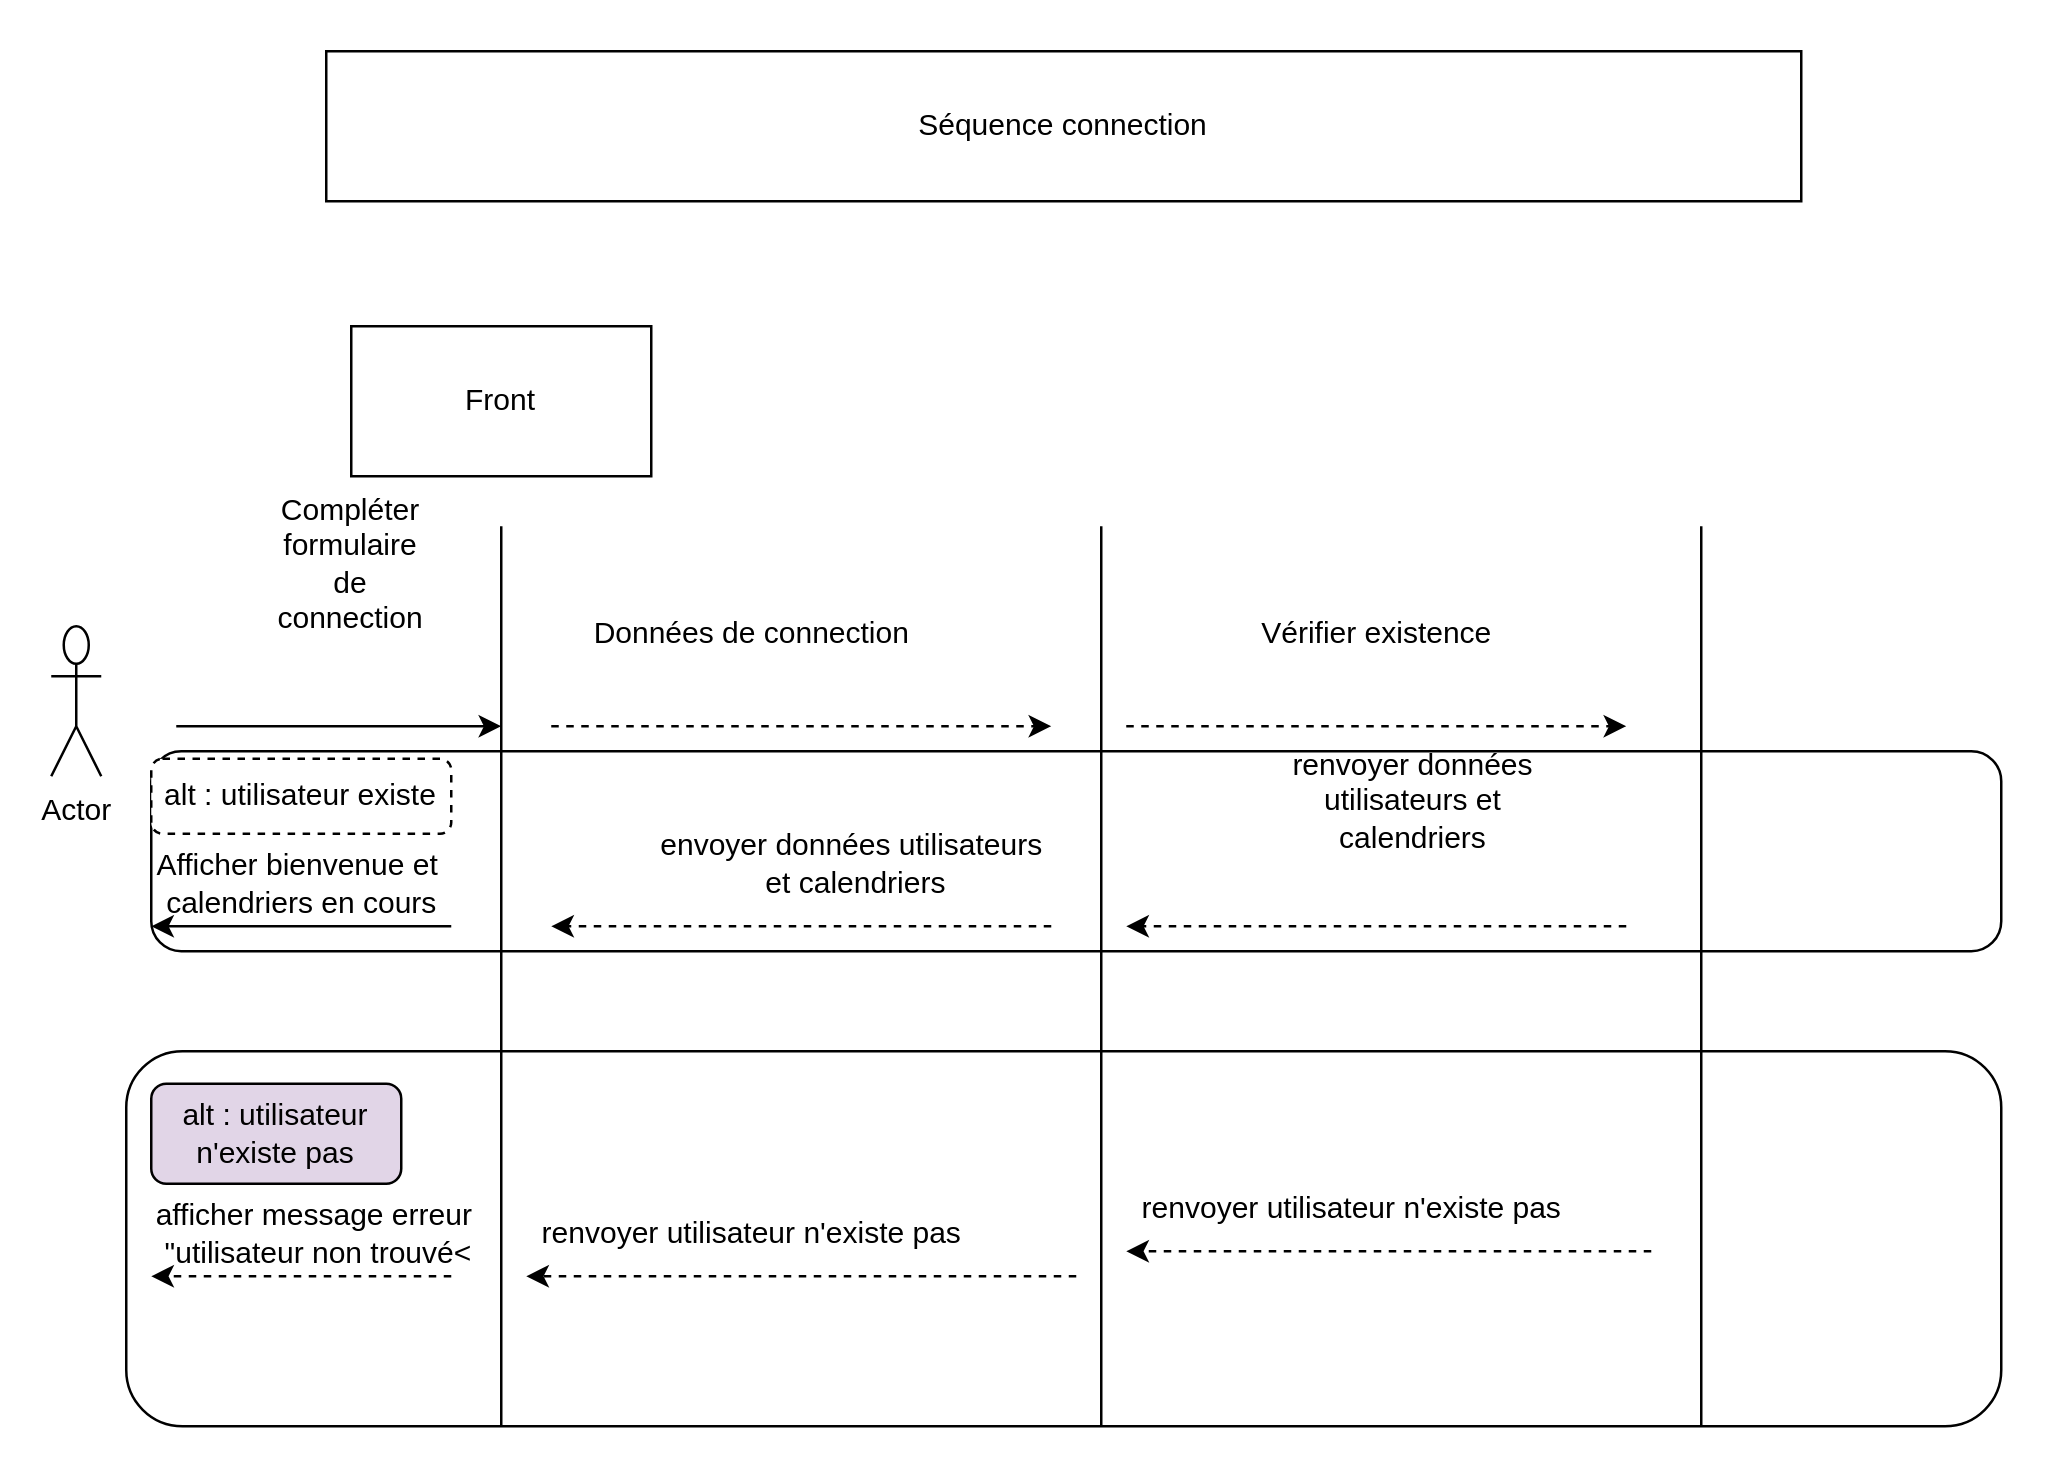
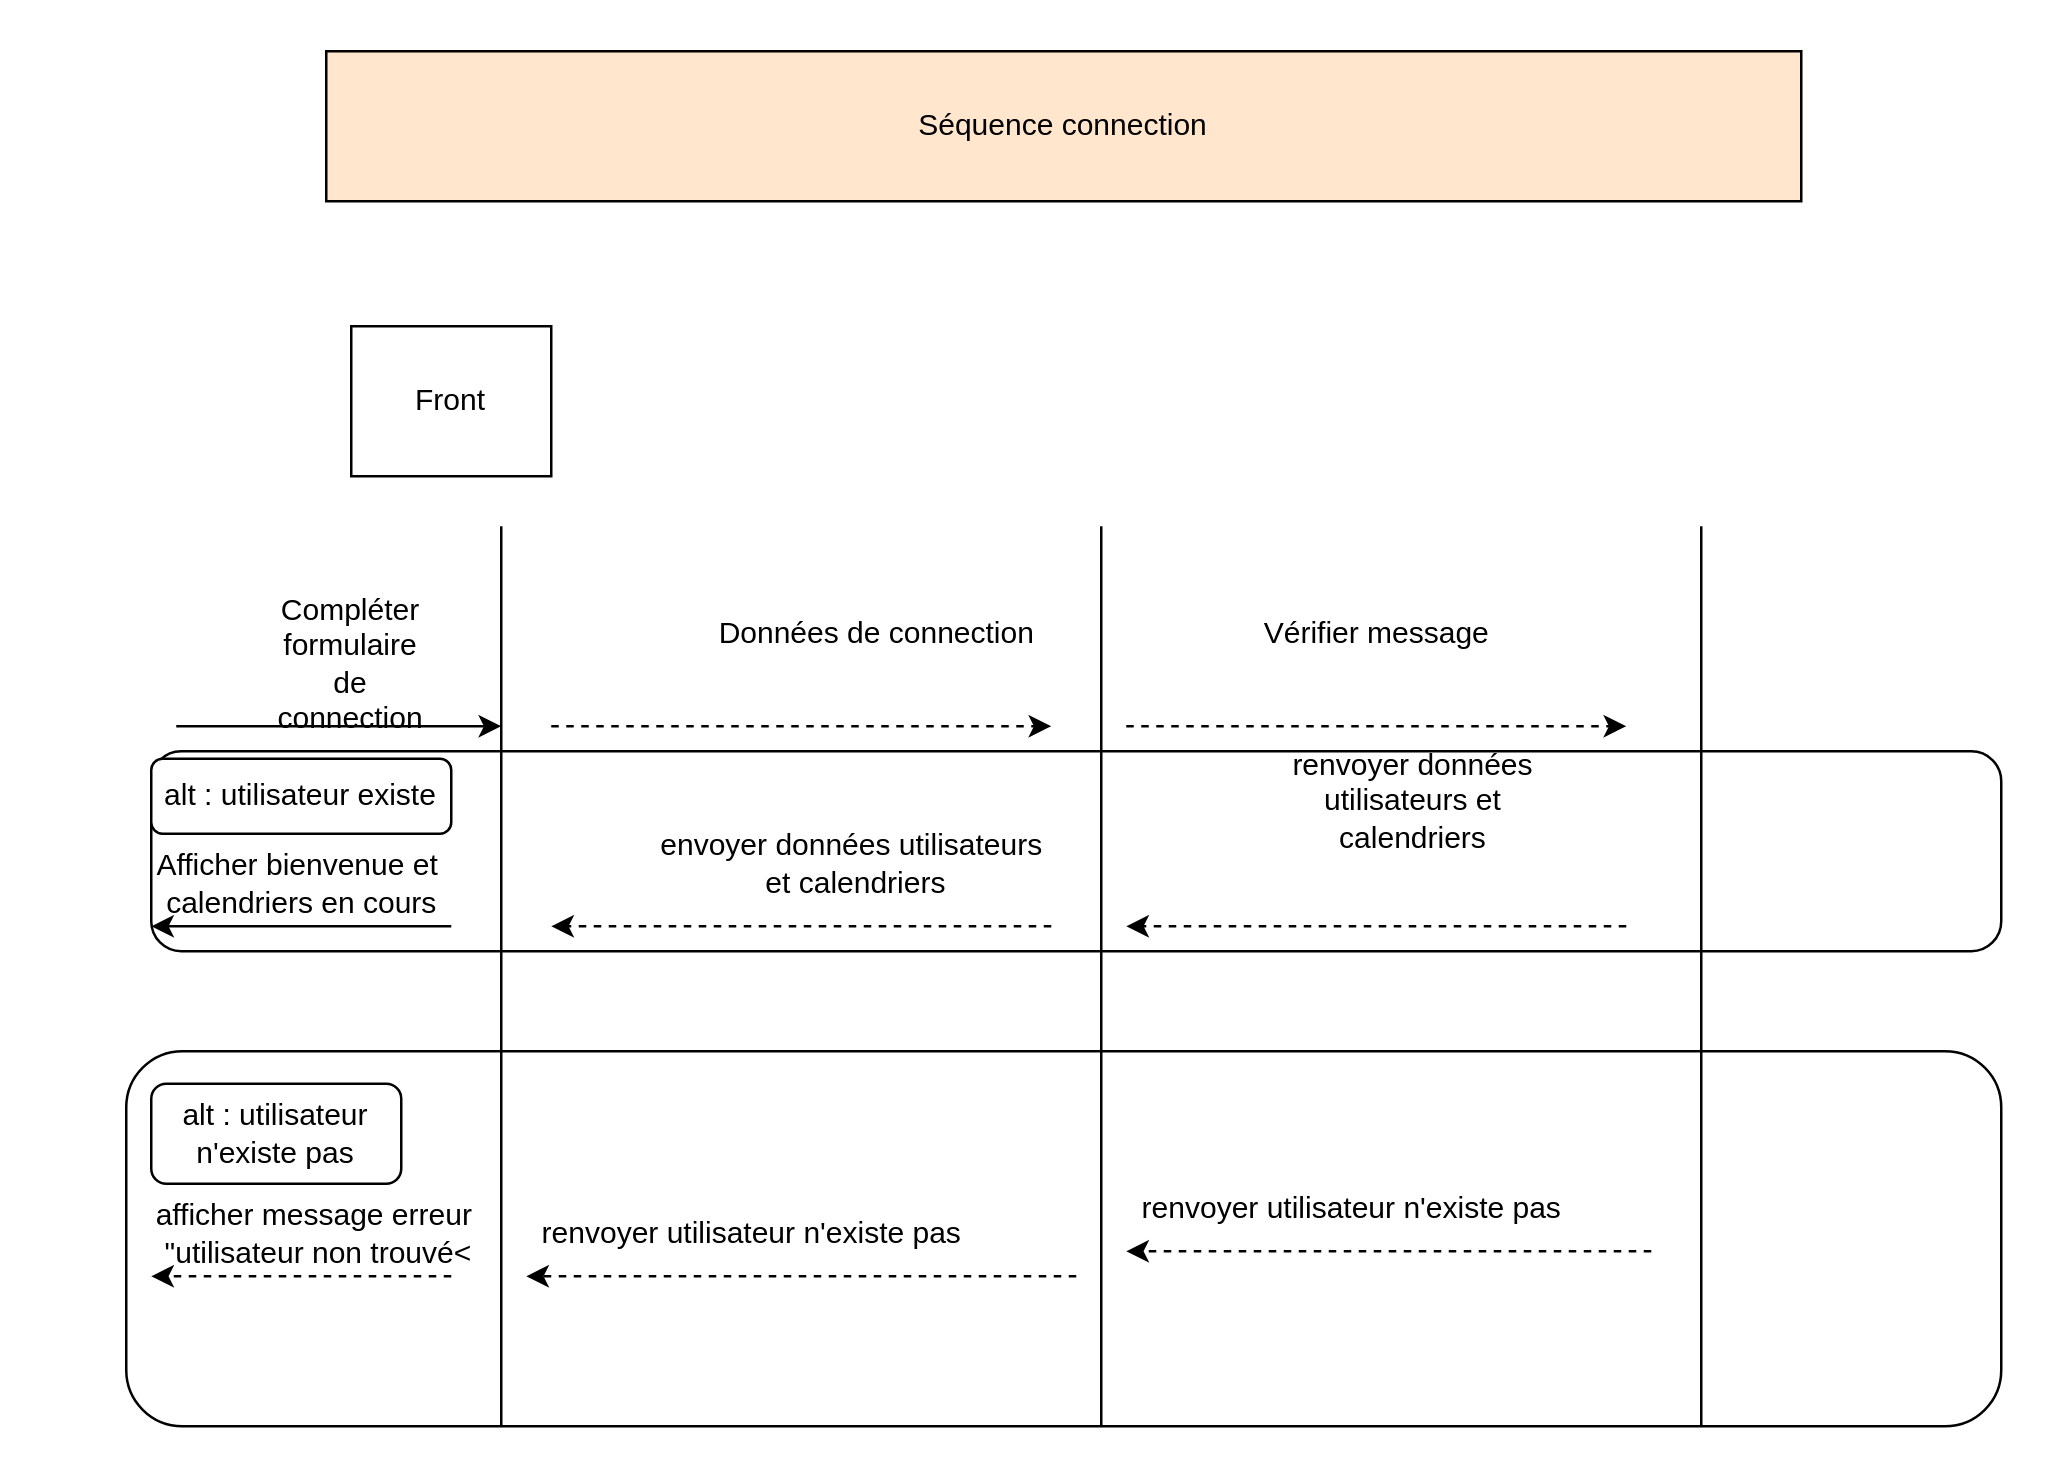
(1064, 126) -> (1064, 126)
(501, 401) -> (451, 401)
(351, 564) -> (351, 664)
(751, 634) -> (876, 634)
(1378, 634) -> (1378, 634)
(76, 701) -> none
(301, 796) -> (301, 796)
(276, 1134) -> (276, 1134)
